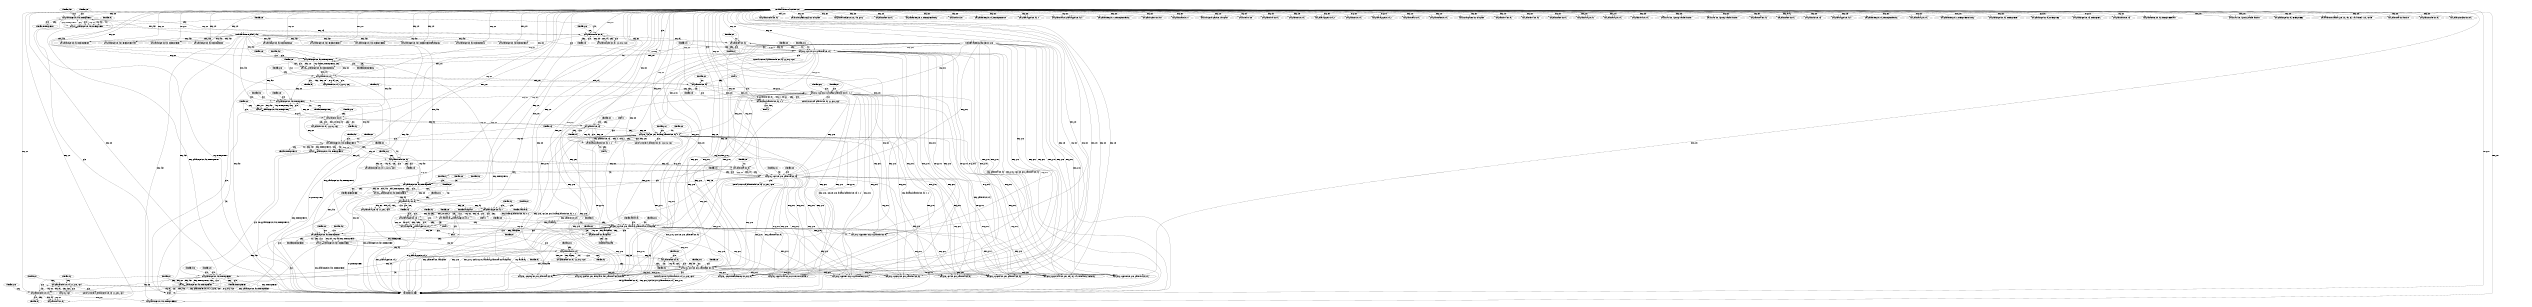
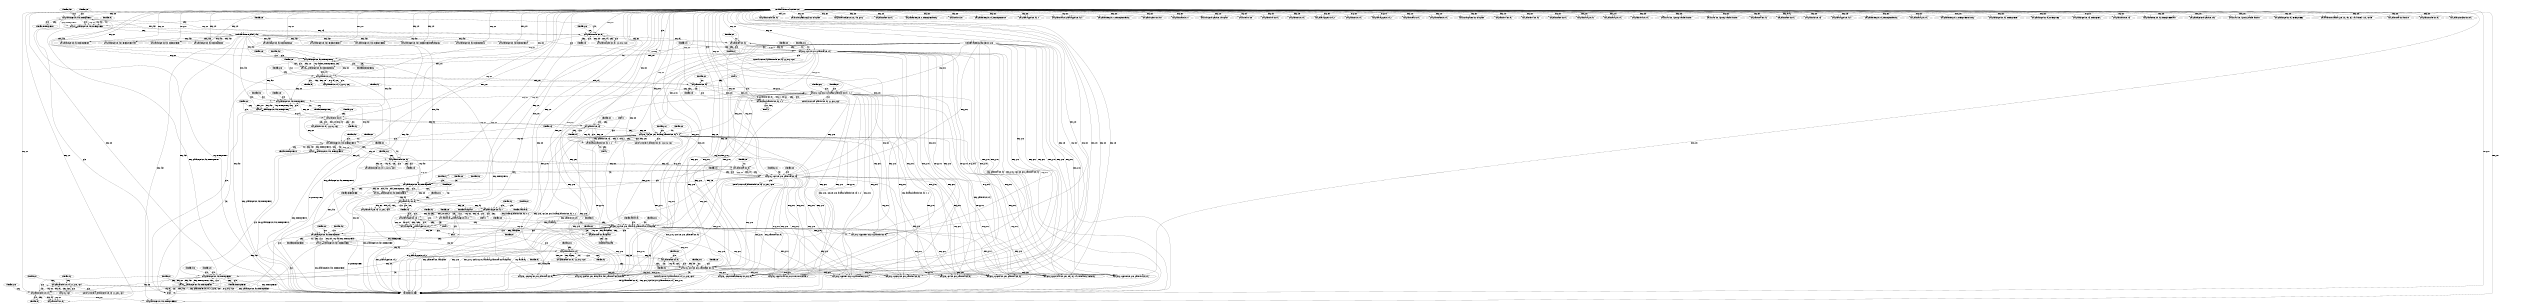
(2043, 14) -> (2043, 14)
none -> (2203, 18)
(79, 23) -> (165, 32)
(899, 47) -> none
none -> (259, 256)
(681, 272) -> (687, 272)
